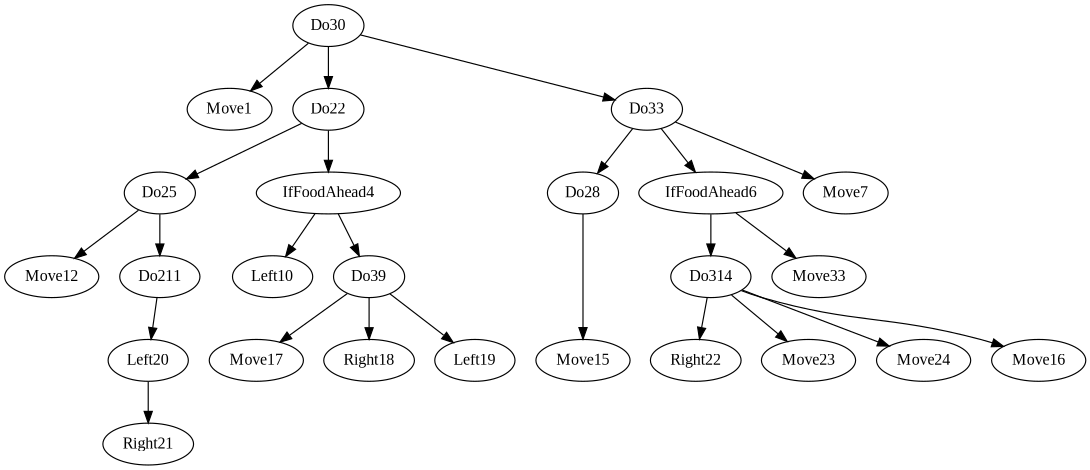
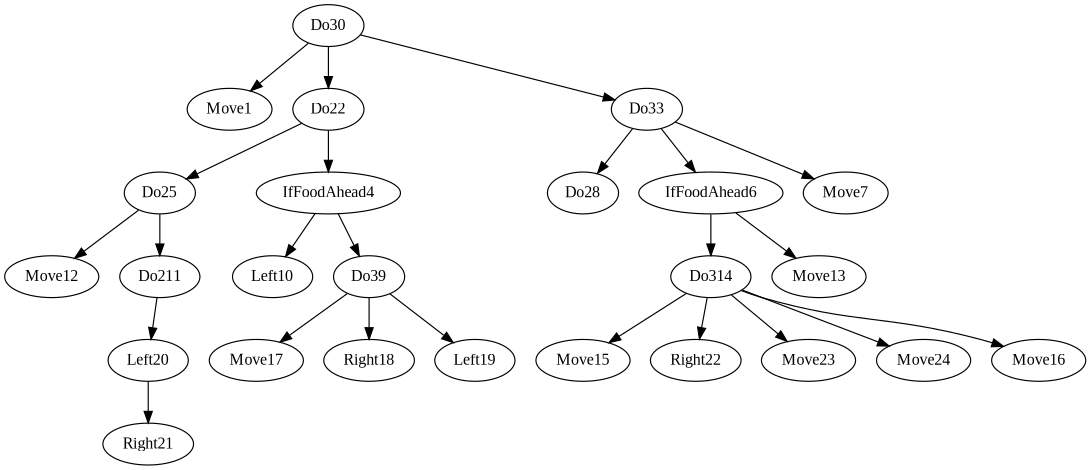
(583, 271) -> (653, 315)
(819, 277) -> (819, 277)
